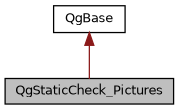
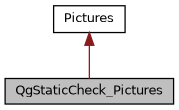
(89, 19) -> (89, 19)
